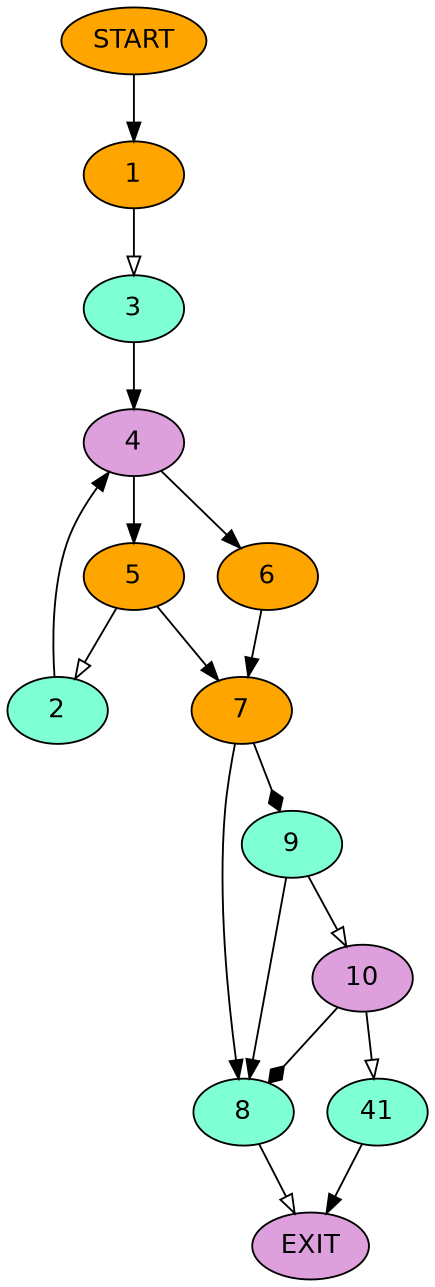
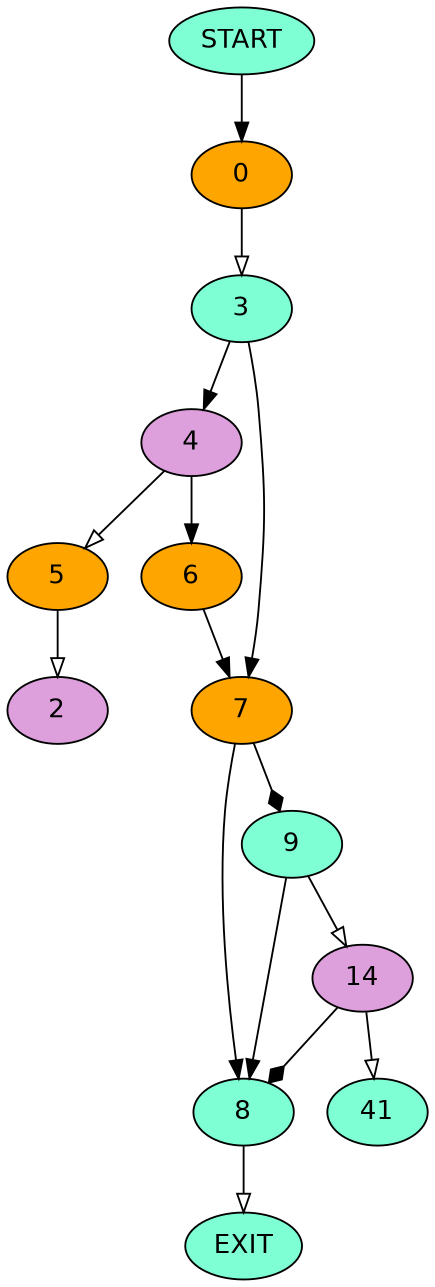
(134, 41) -> (242, 41)
(134, 175) -> (242, 175)
(134, 500) -> (131, 503)
(58, 578) -> none
(182, 636) -> (264, 500)
(58, 710) -> (58, 710)
(363, 978) -> (363, 978)
(349, 1170) -> none
(311, 1246) -> (244, 1246)
